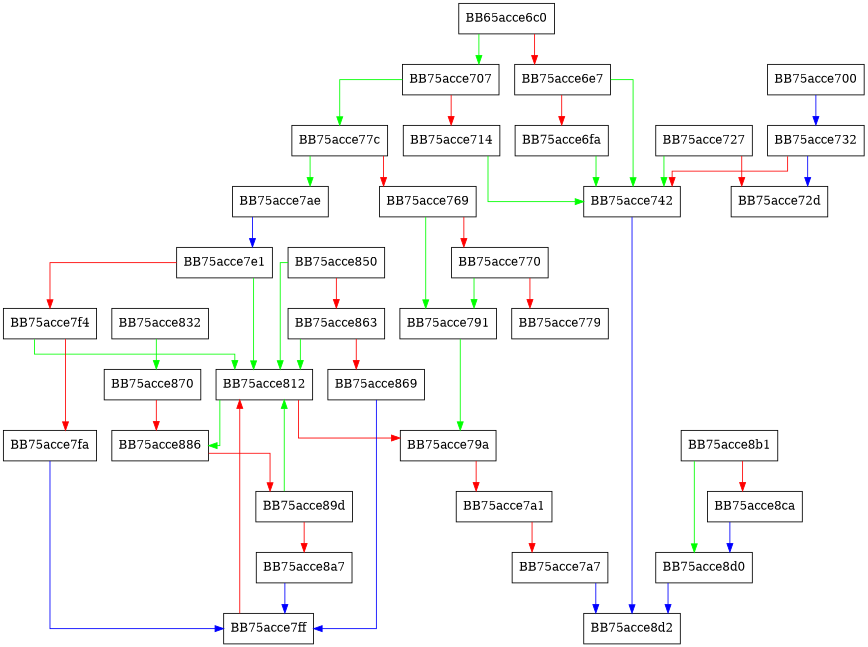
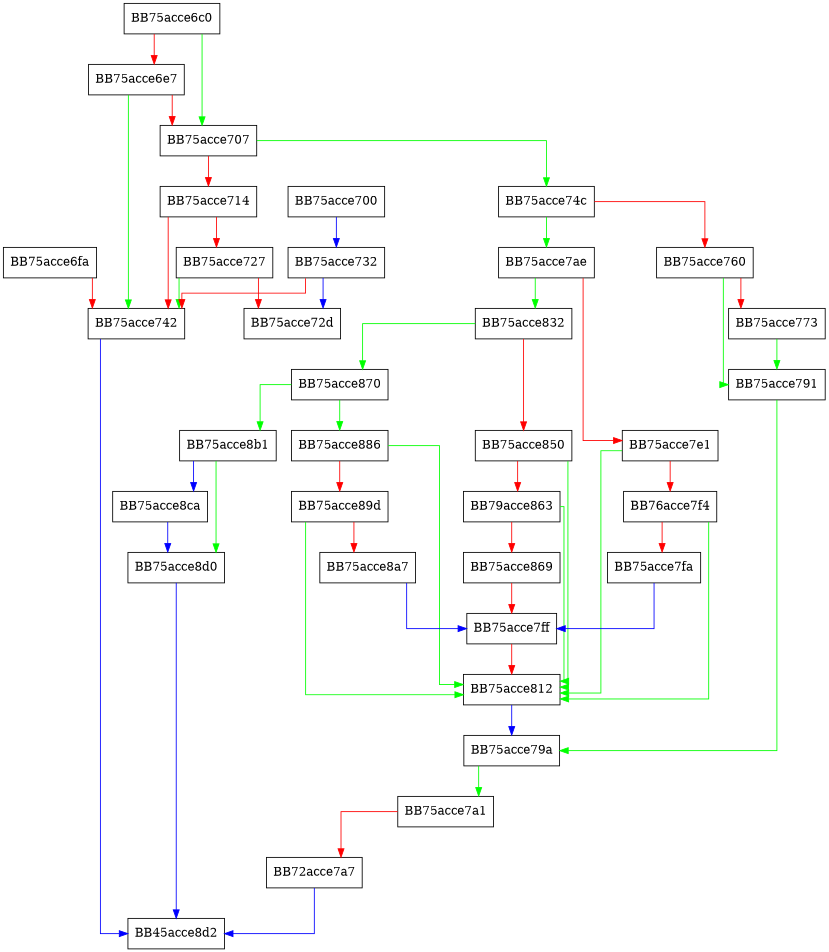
(507, 19) -> (172, 19)
(562, 106) -> (172, 106)
(340, 141) -> (546, 202)
(596, 167) -> (92, 289)
(428, 202) -> (705, 263)
(509, 202) -> (168, 258)
none -> (216, 228)
(252, 228) -> (583, 375)
(500, 263) -> (777, 324)
none -> (535, 289)
(50, 324) -> (670, 507)
(336, 324) -> (512, 507)
(560, 324) -> none
none -> (524, 380)
none -> (260, 388)
(156, 411) -> (340, 411)
(220, 424) -> (439, 547)
(326, 438) -> (512, 716)
(476, 472) -> (479, 777)
(743, 472) -> (194, 472)
(376, 541) -> (512, 594)
(560, 568) -> (314, 873)
(632, 629) -> (176, 934)
